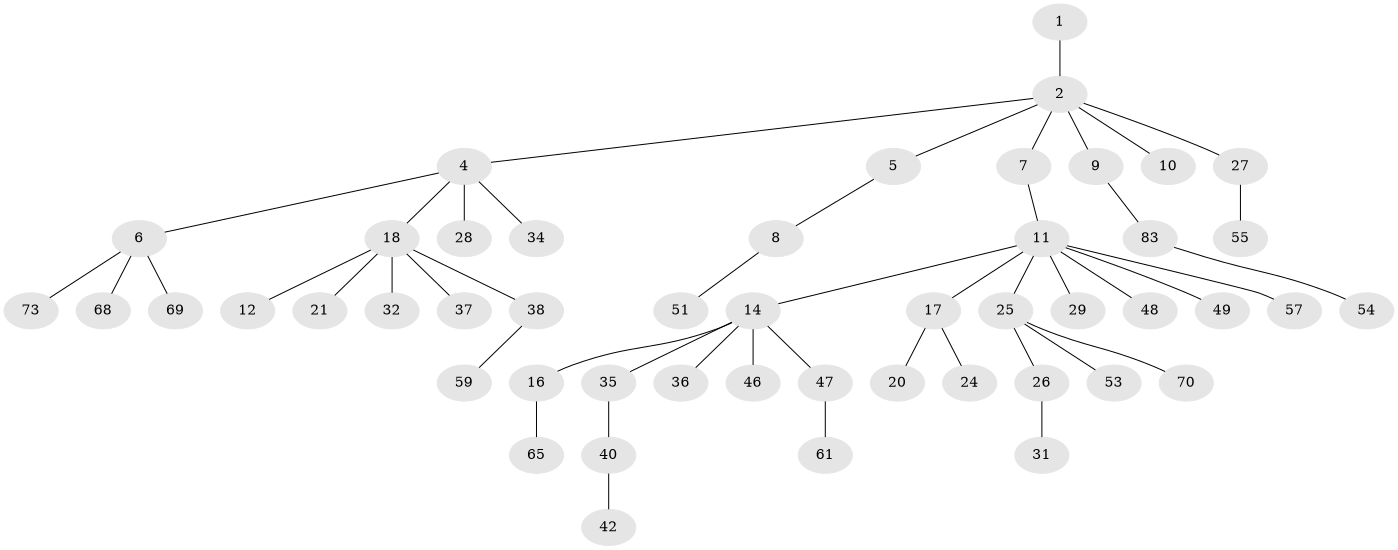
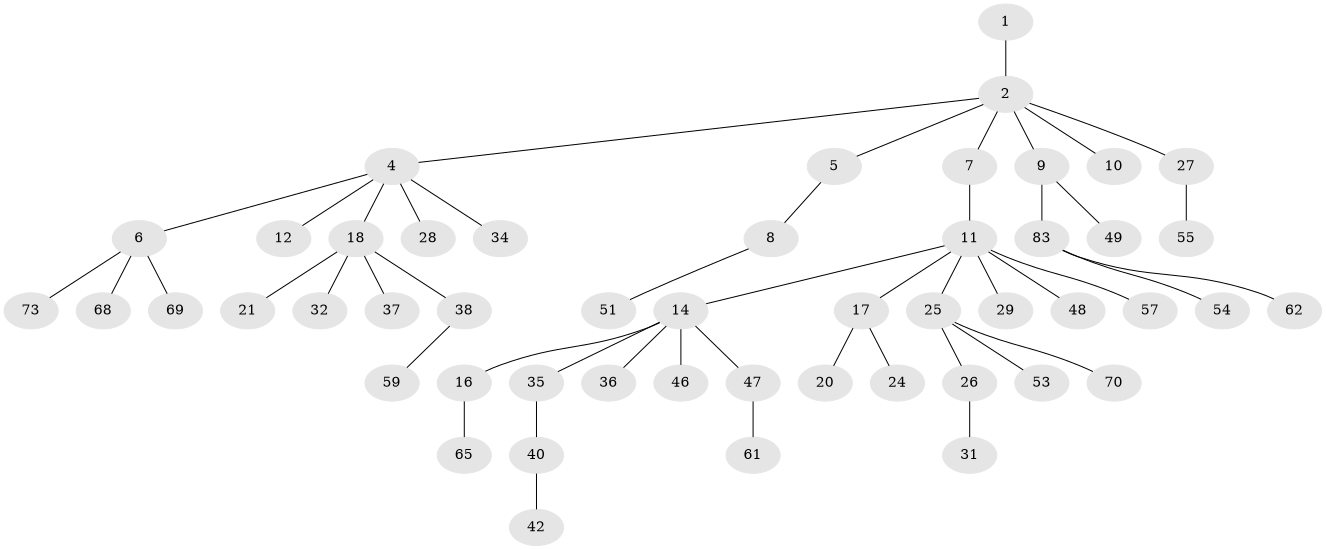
(1134, 272) -> (1078, 202)
(320, 275) -> (338, 203)
none -> (1295, 311)
